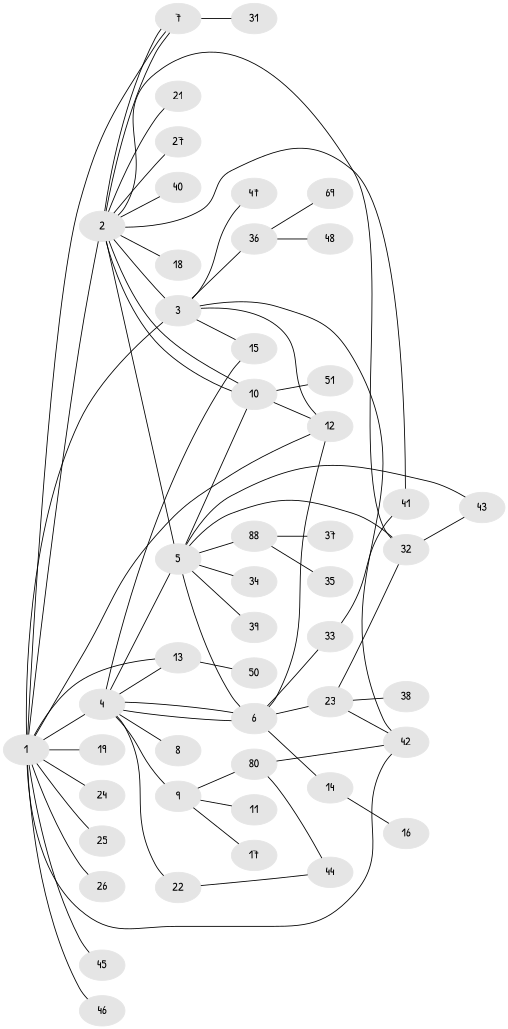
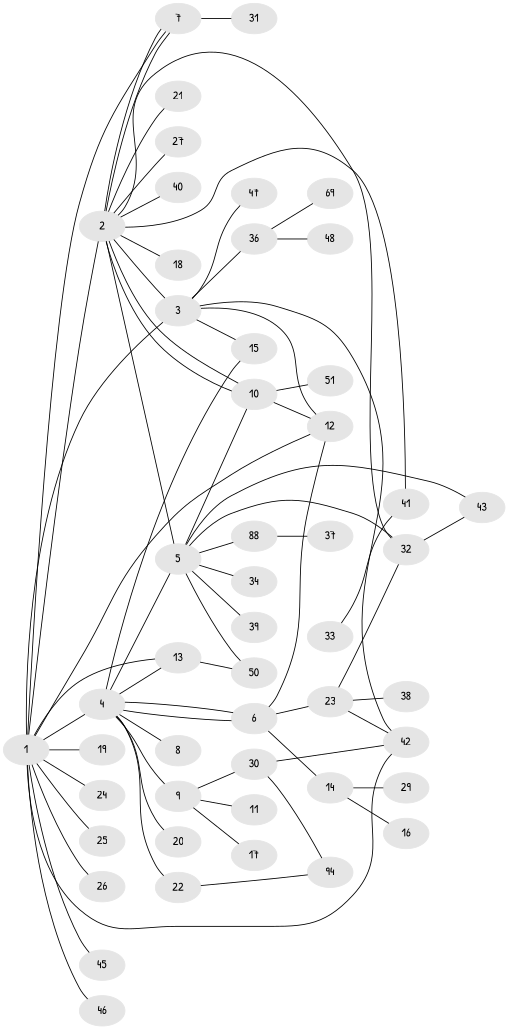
(330, 582) -> none
(205, 643) -> (211, 619)
(293, 678) -> none
(254, 764) -> (254, 764)
none -> (406, 788)
none -> (178, 842)
(330, 872) -> (330, 872)
